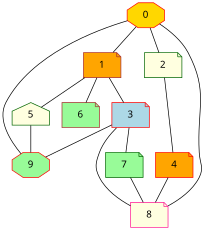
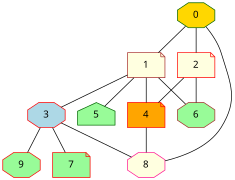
(146, 15) -> (196, 15)
(102, 65) -> (146, 65)
(163, 65) -> (196, 65)
(36, 67) -> none
none -> (146, 90)
none -> (196, 90)
(31, 115) -> (96, 115)
(81, 115) -> (196, 115)
(131, 115) -> (46, 115)
(31, 139) -> none
(124, 165) -> (71, 165)
(137, 190) -> none
(149, 215) -> (146, 165)
